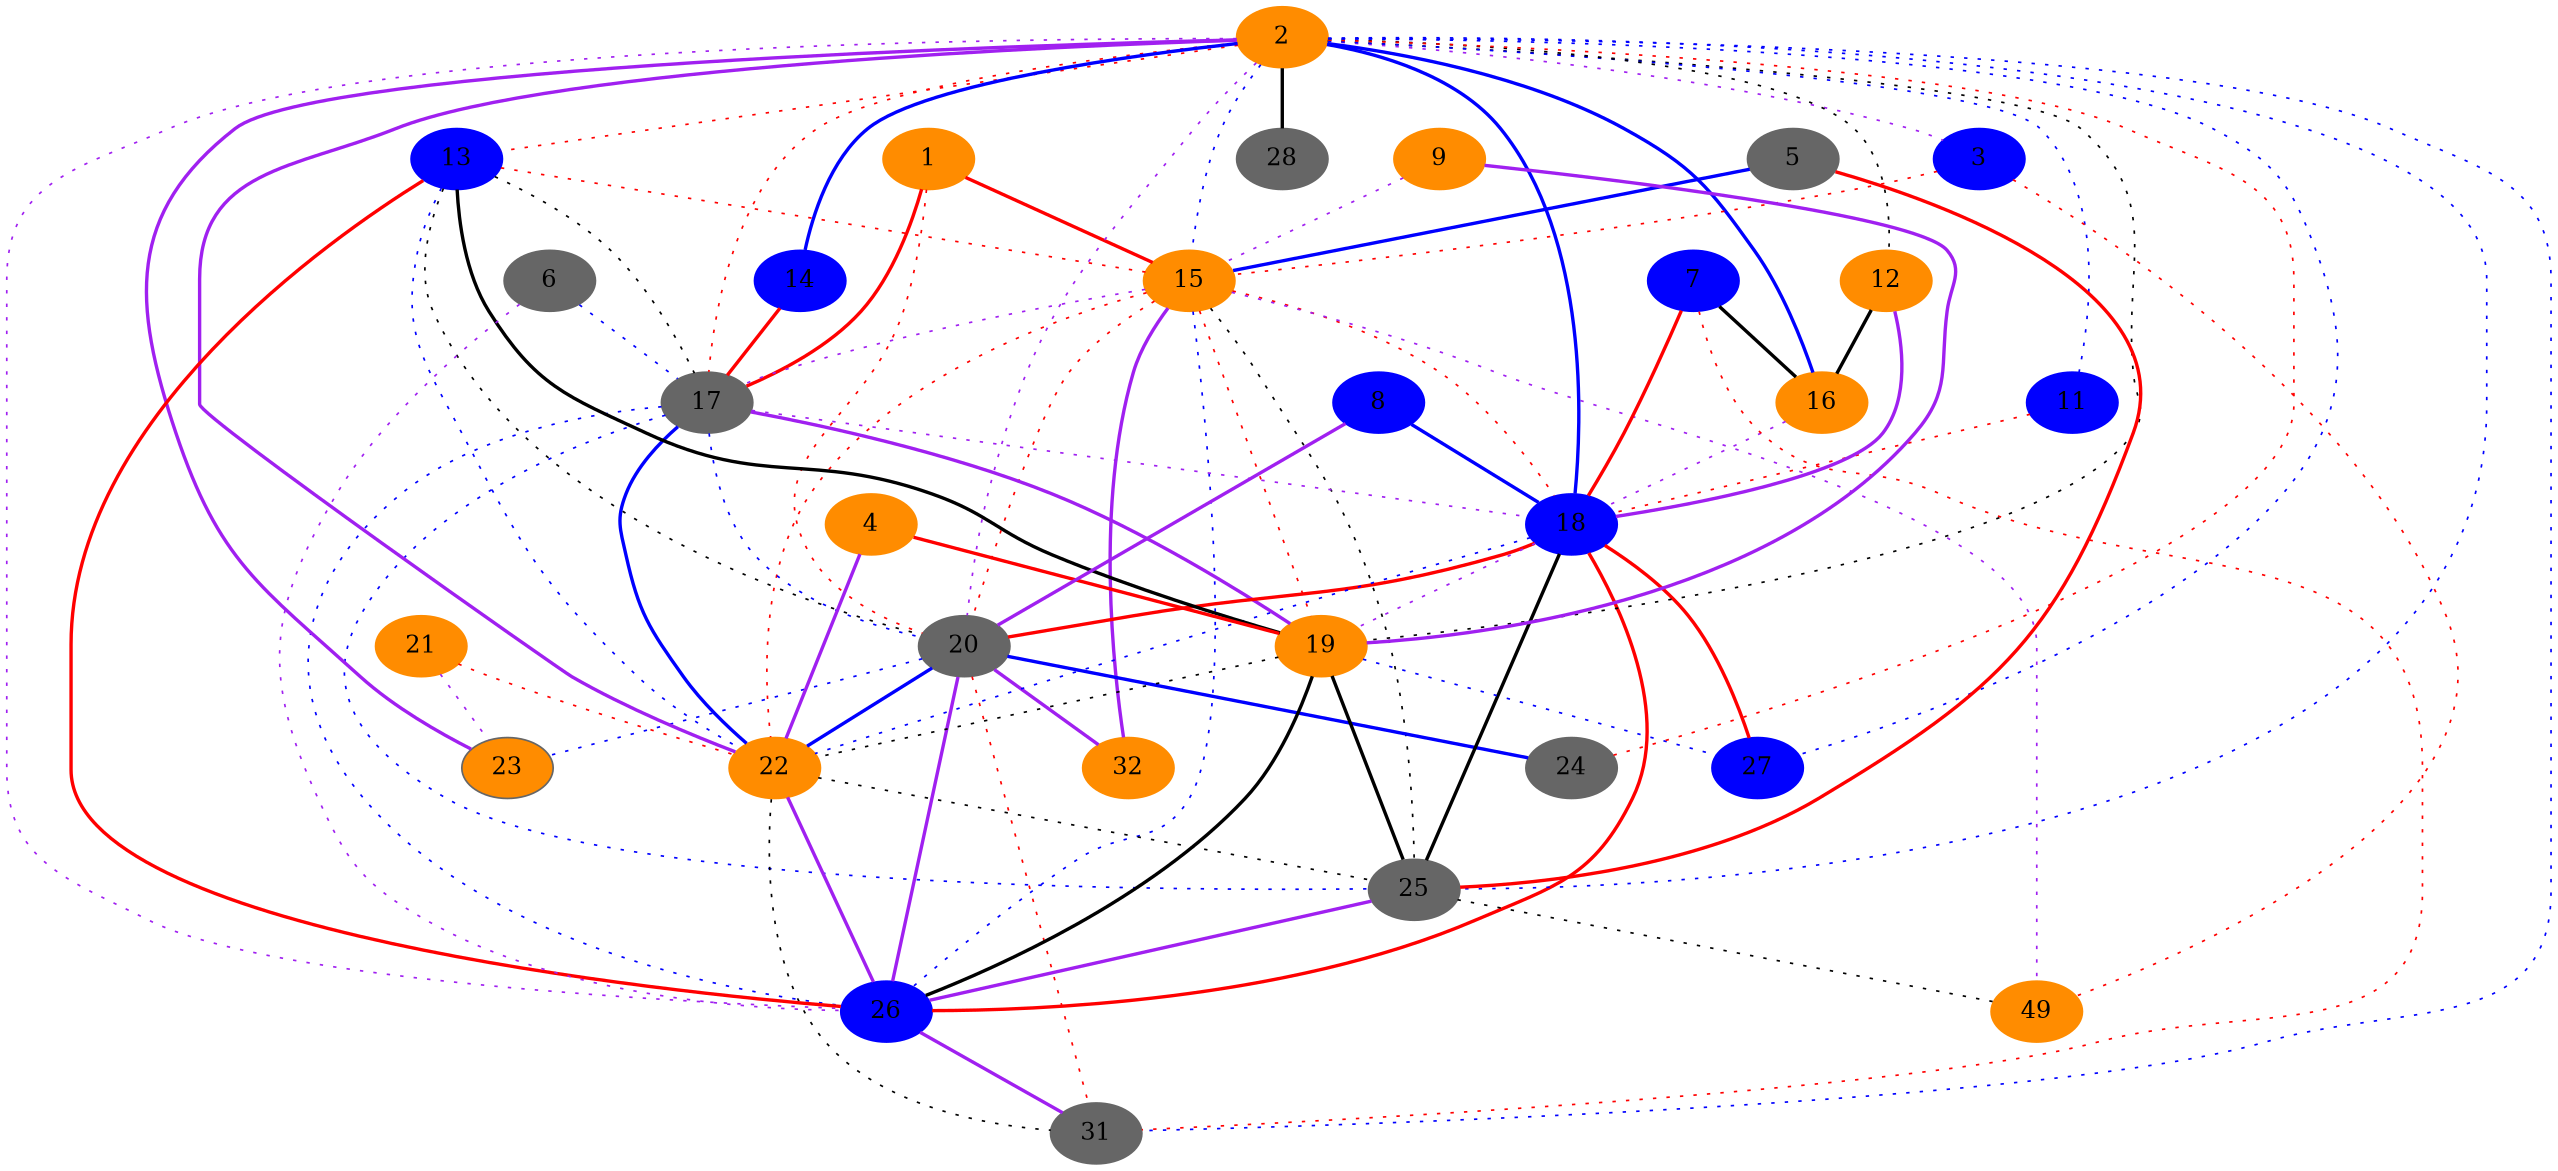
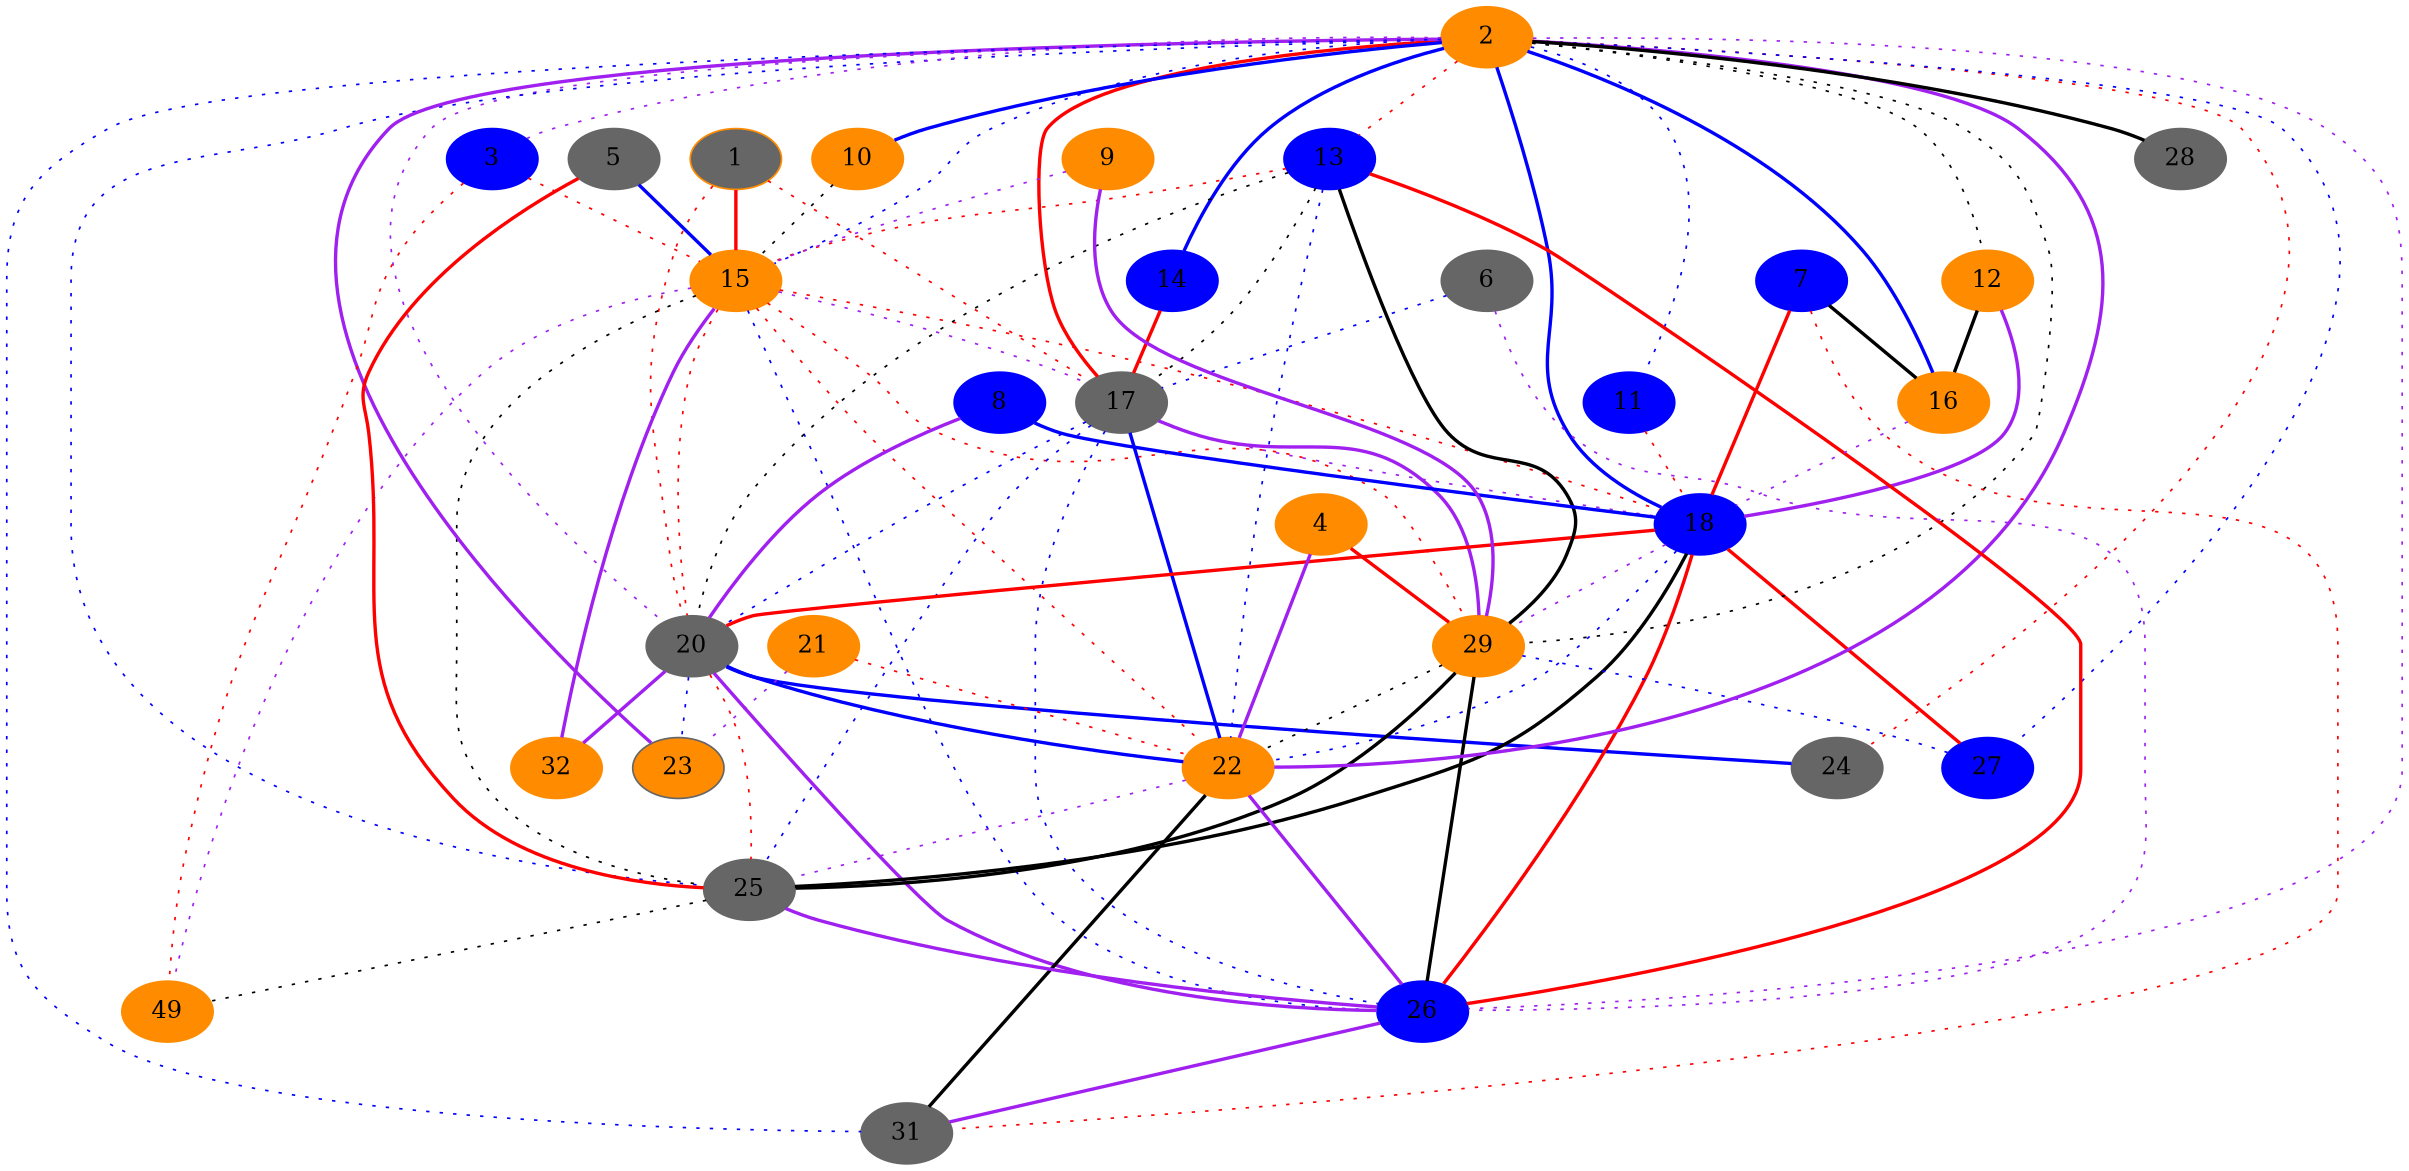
(840, 117) -> (1065, 115)
none -> (858, 159)
(929, 159) -> (736, 159)
(861, 311) -> (929, 281)
(1321, 646) -> (1479, 646)
(1094, 829) -> (1008, 824)
(1024, 869) -> (745, 764)
(823, 1039) -> (1067, 951)
